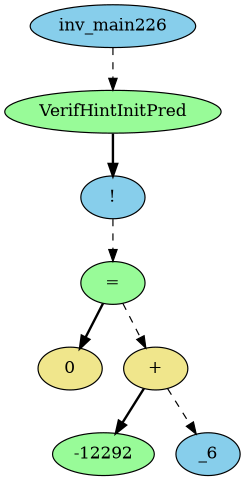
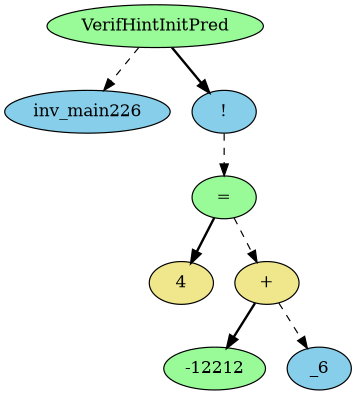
(113, 63) -> (125, 64)
(70, 369) -> (181, 283)
(103, 454) -> (215, 369)
